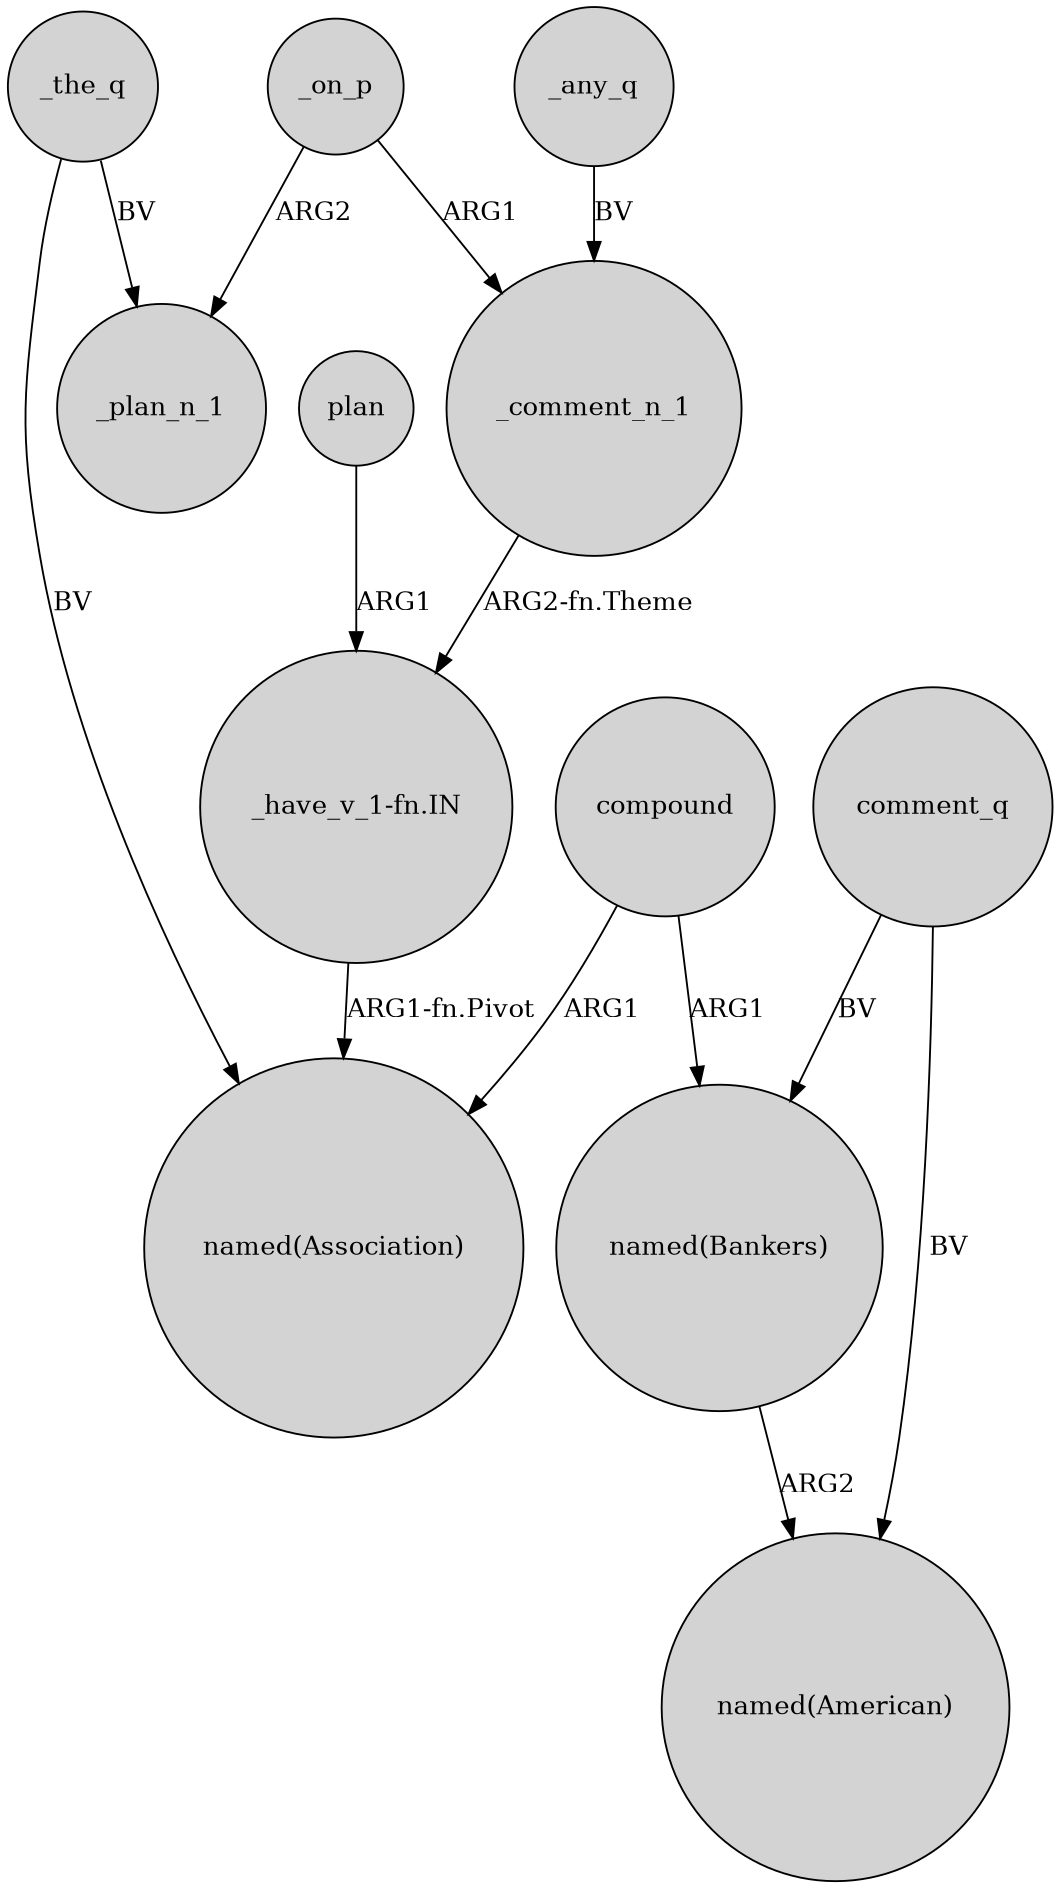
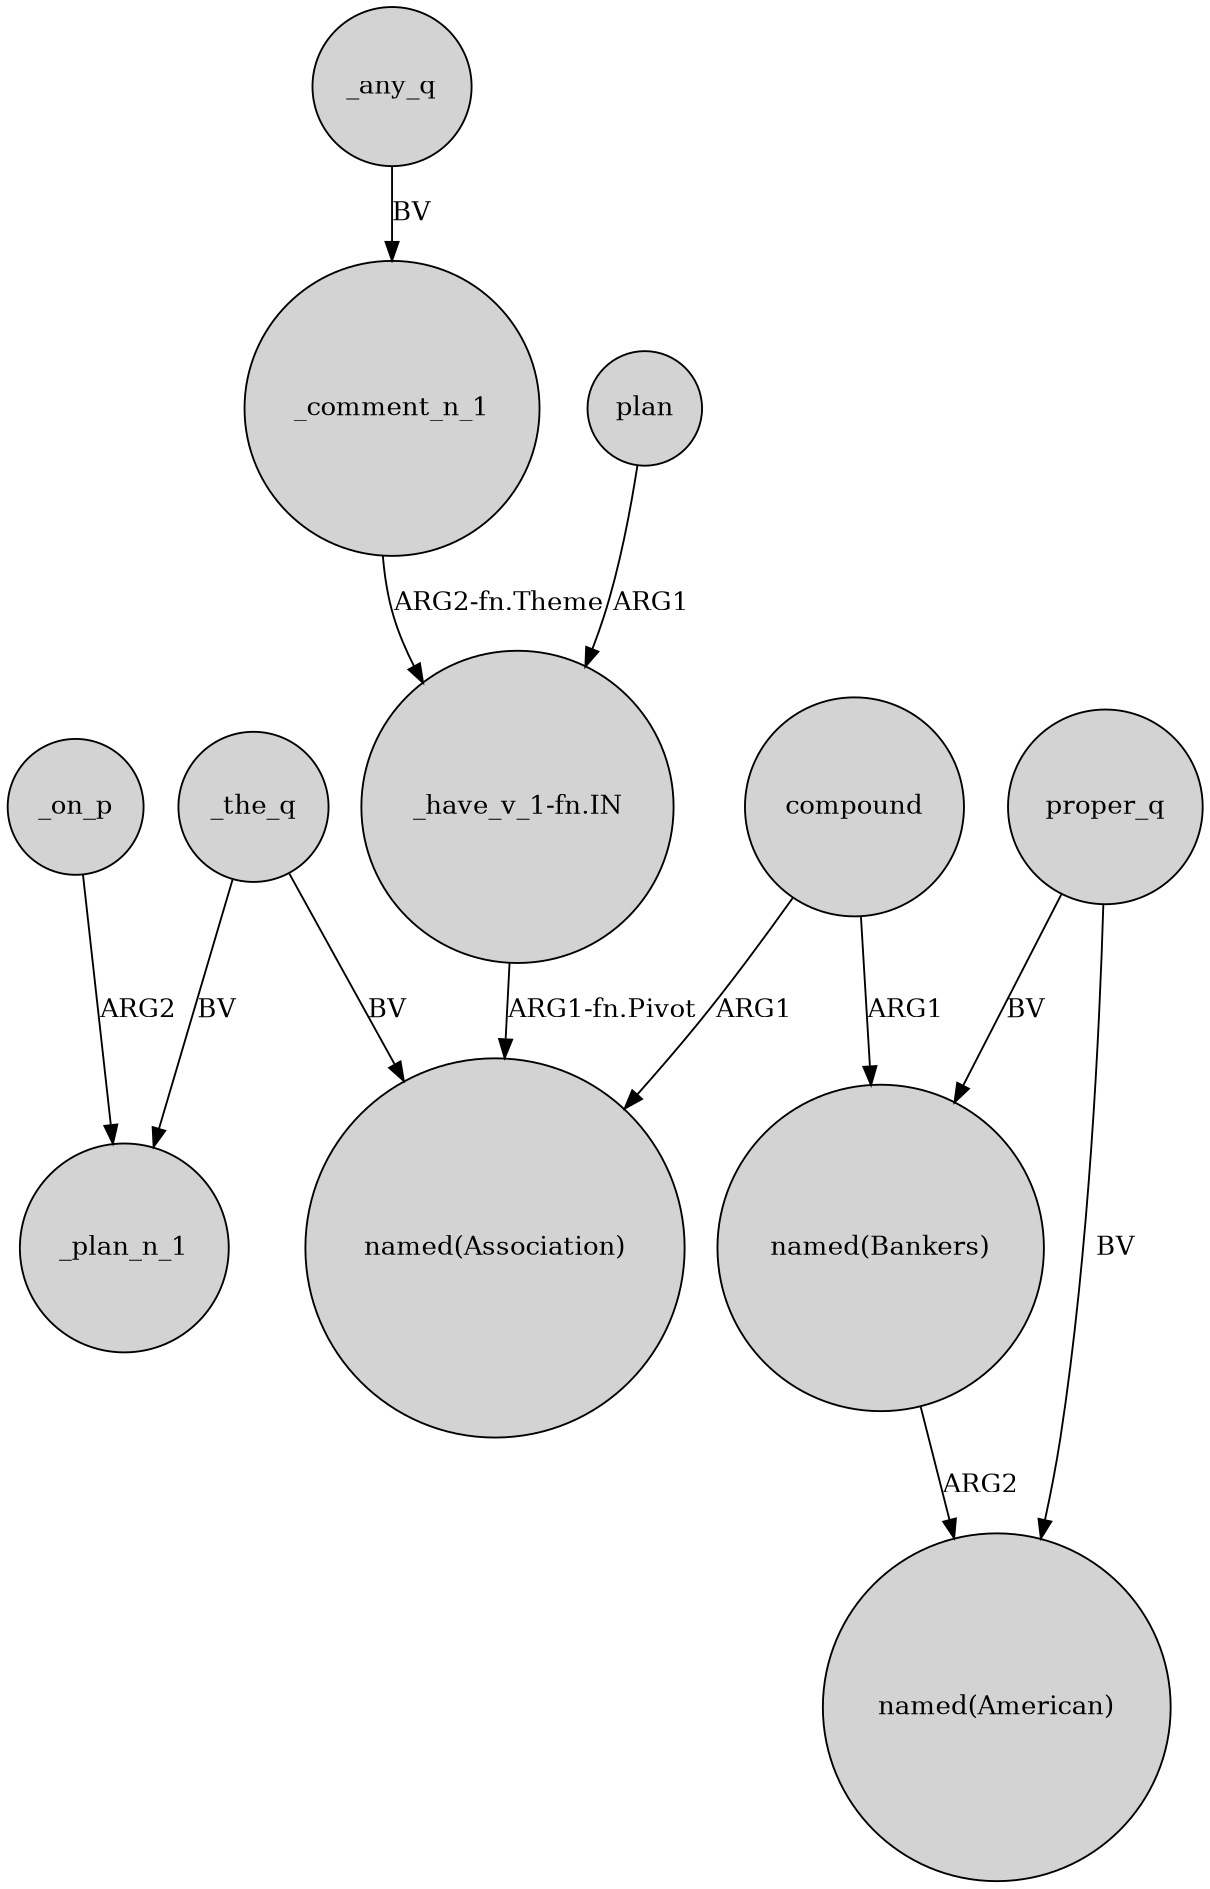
(434, 209) -> none
(933, 807) -> (1105, 807)
